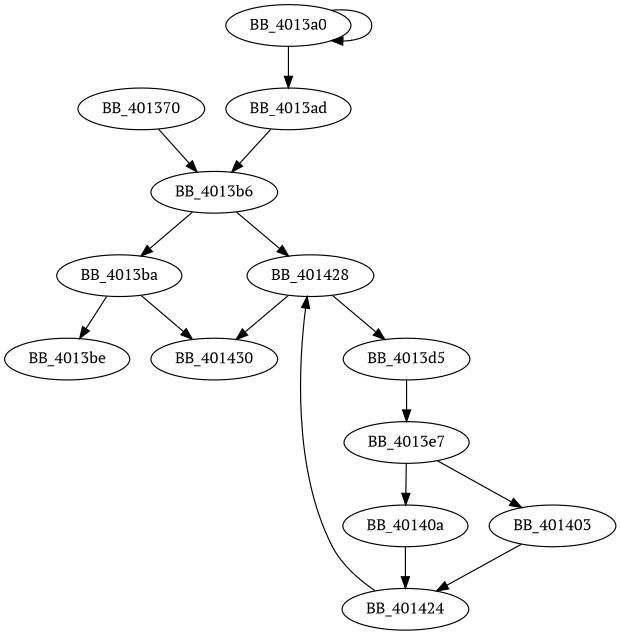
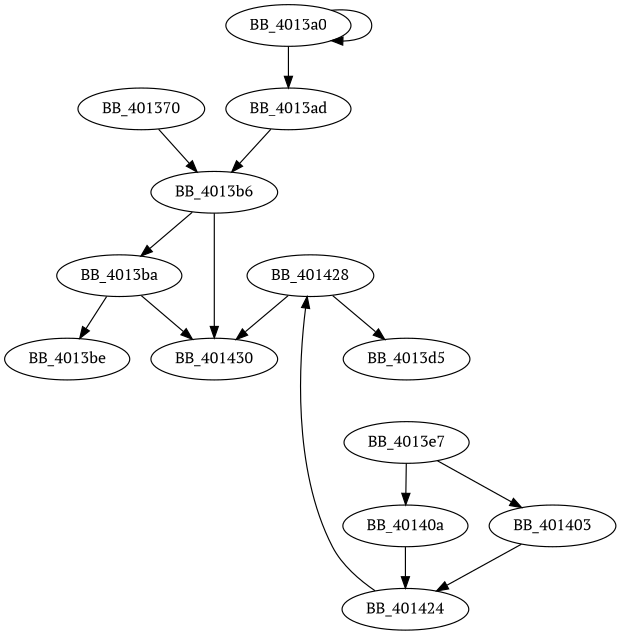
(258, 230) -> (214, 270)
(407, 395) -> none
